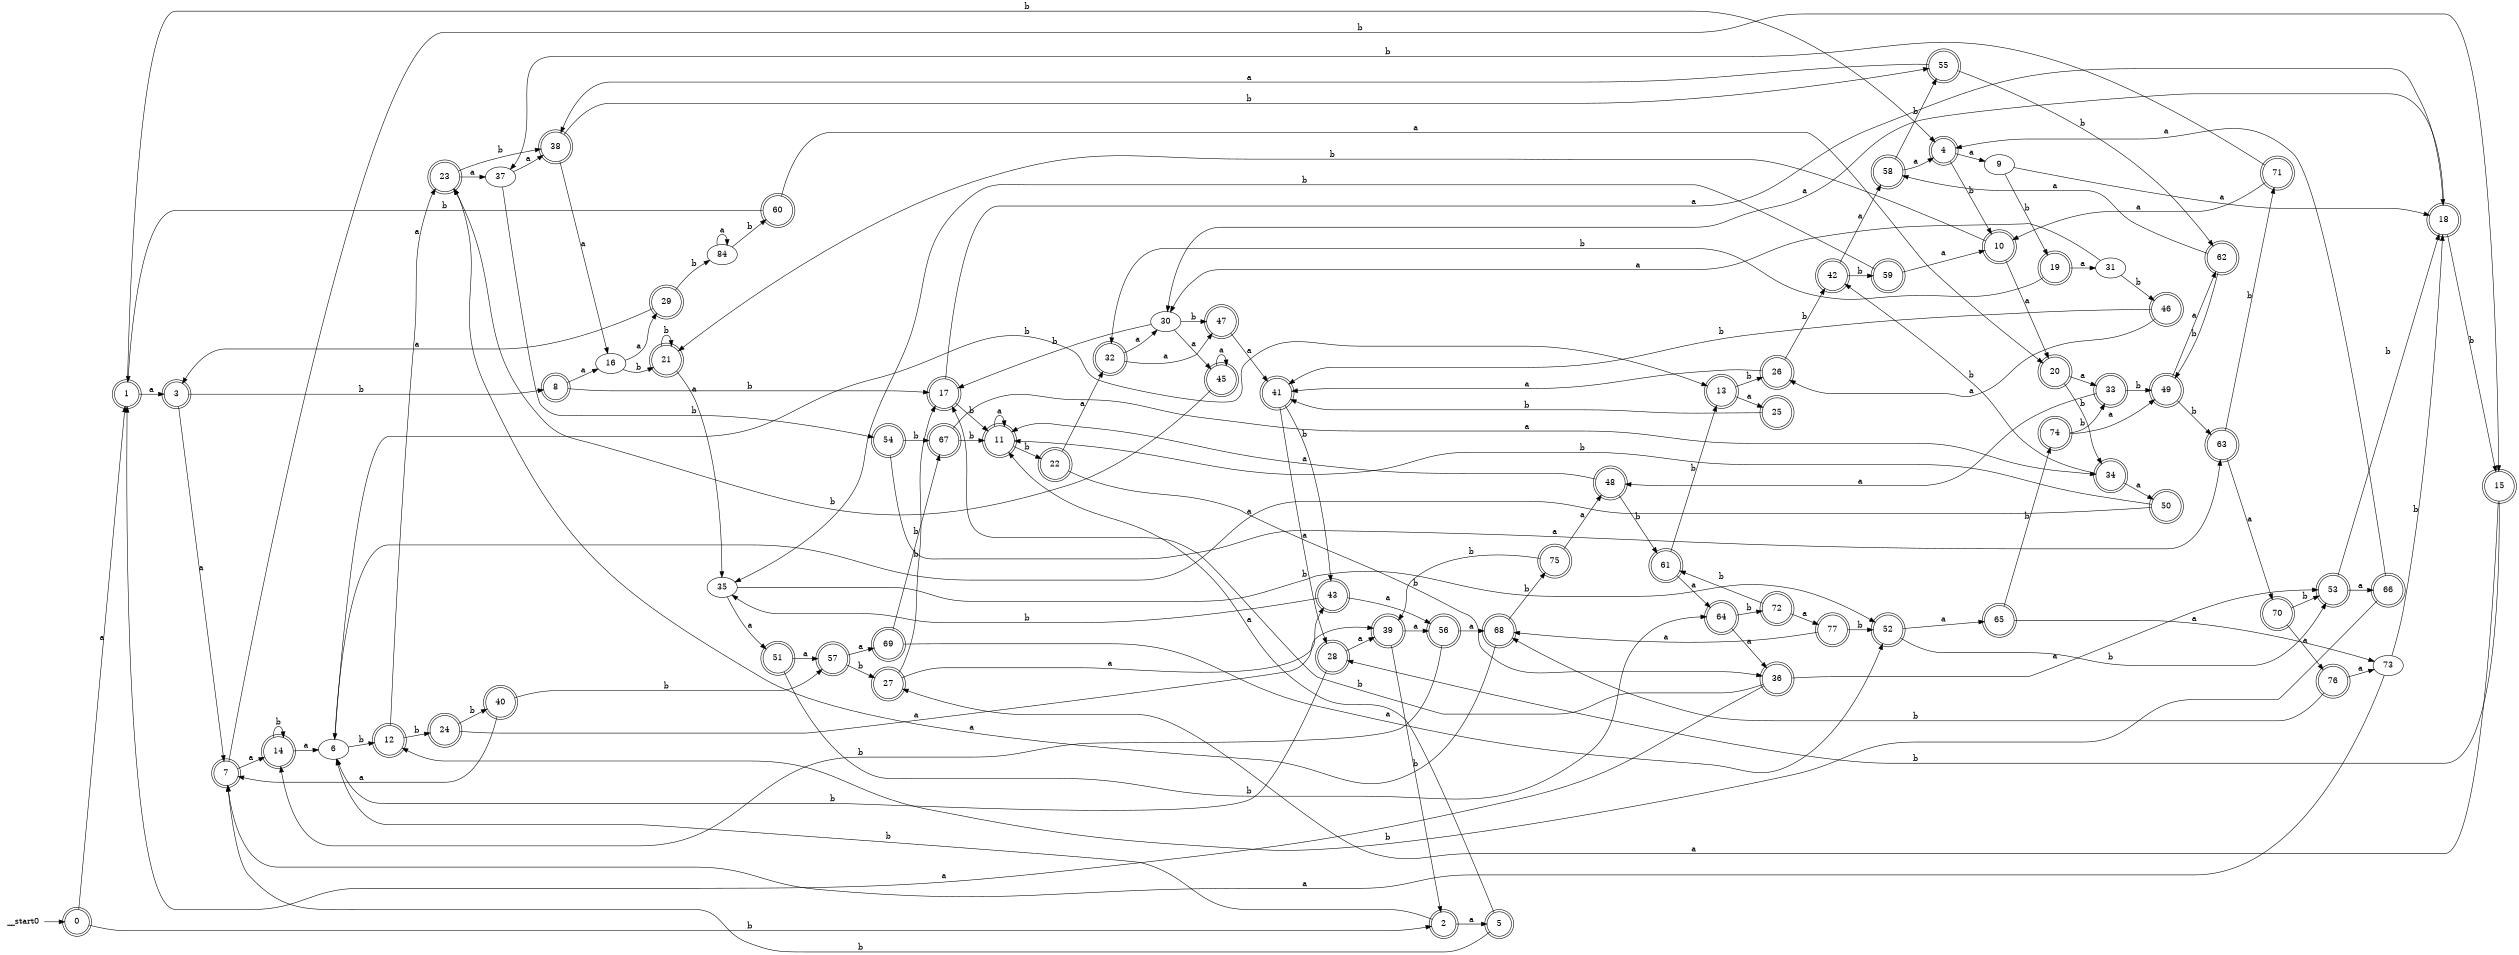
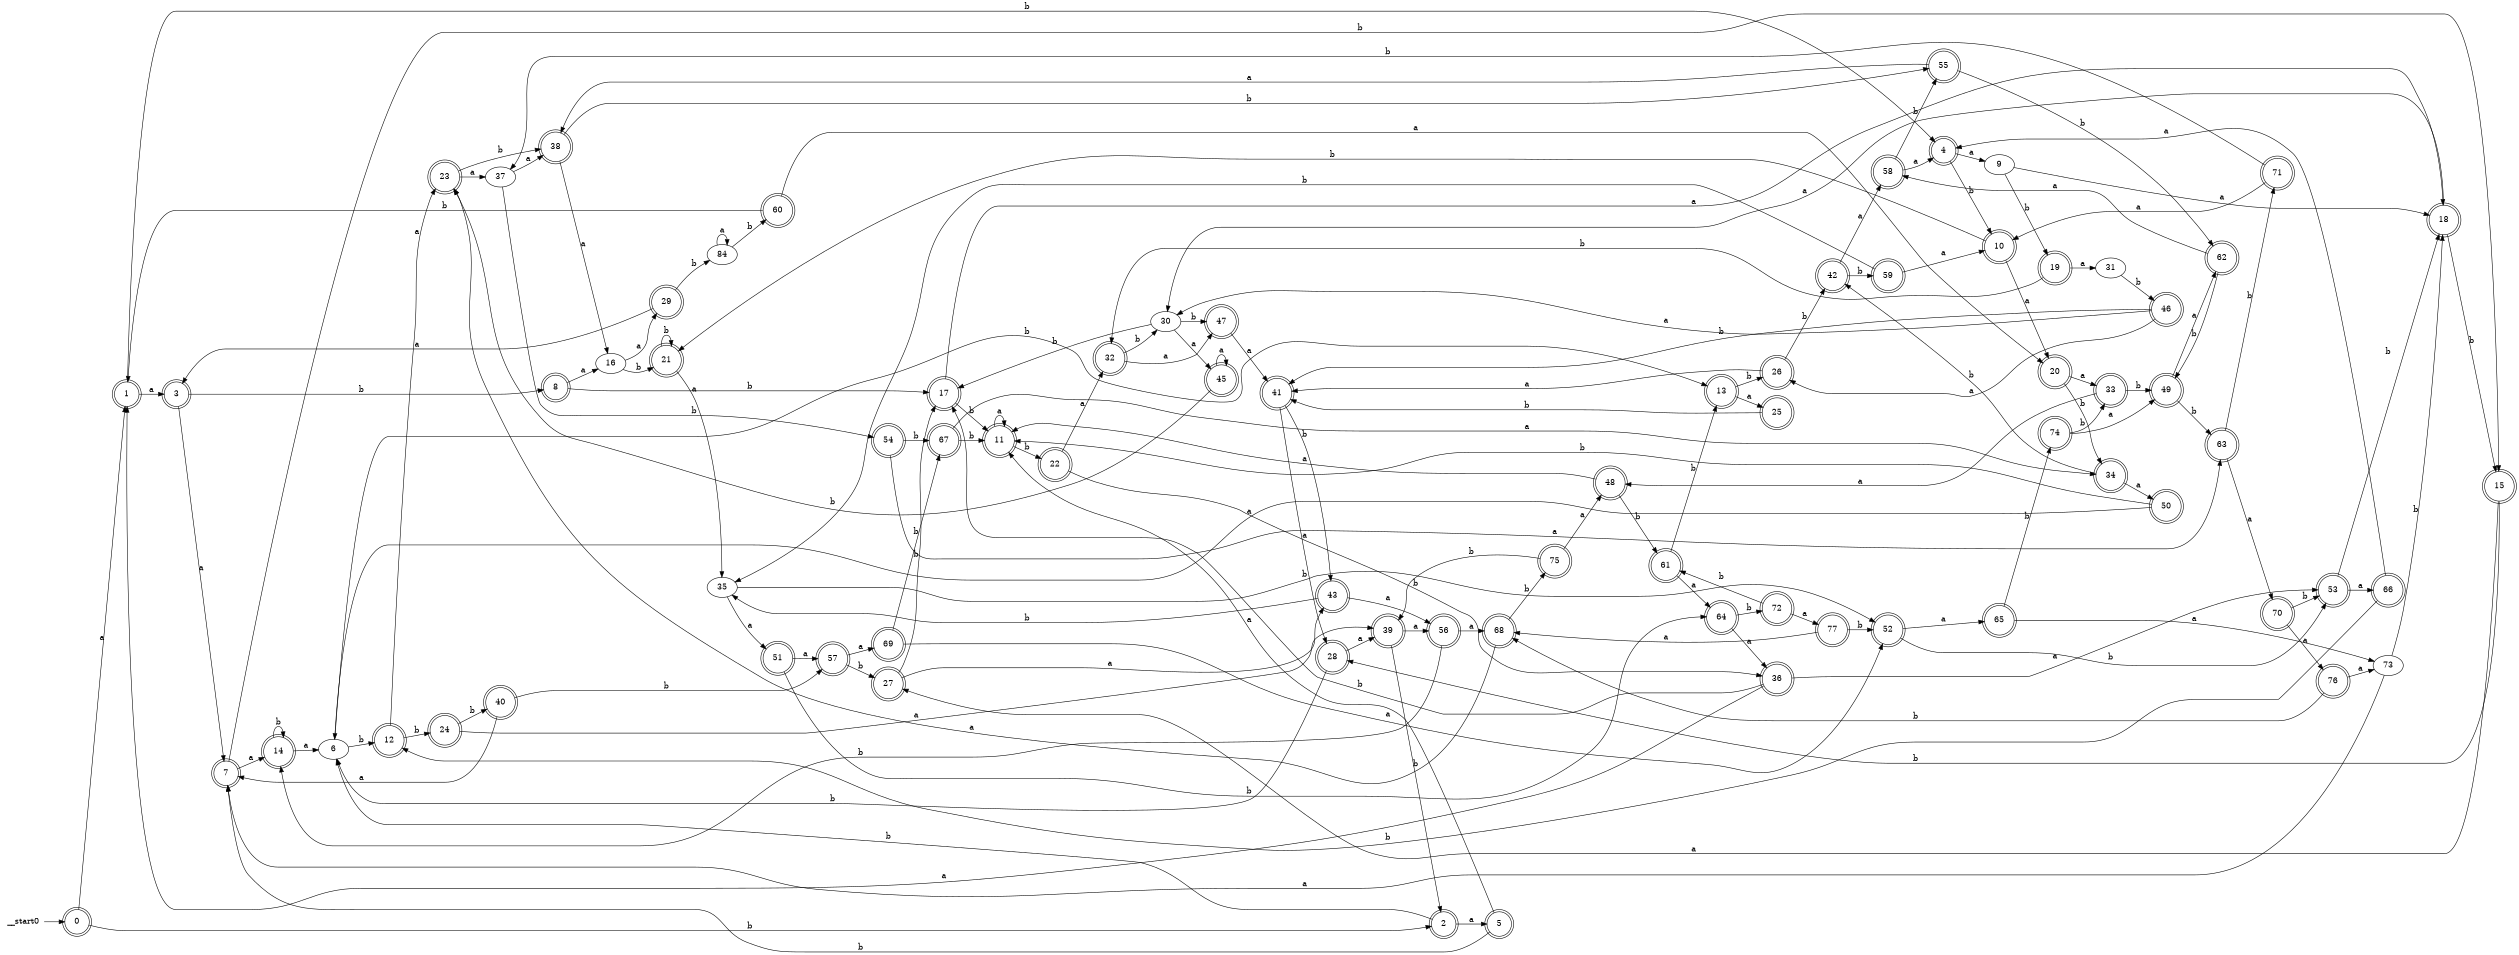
(1636, 270) -> (1664, 327)
(1138, 340) -> (1138, 340)
